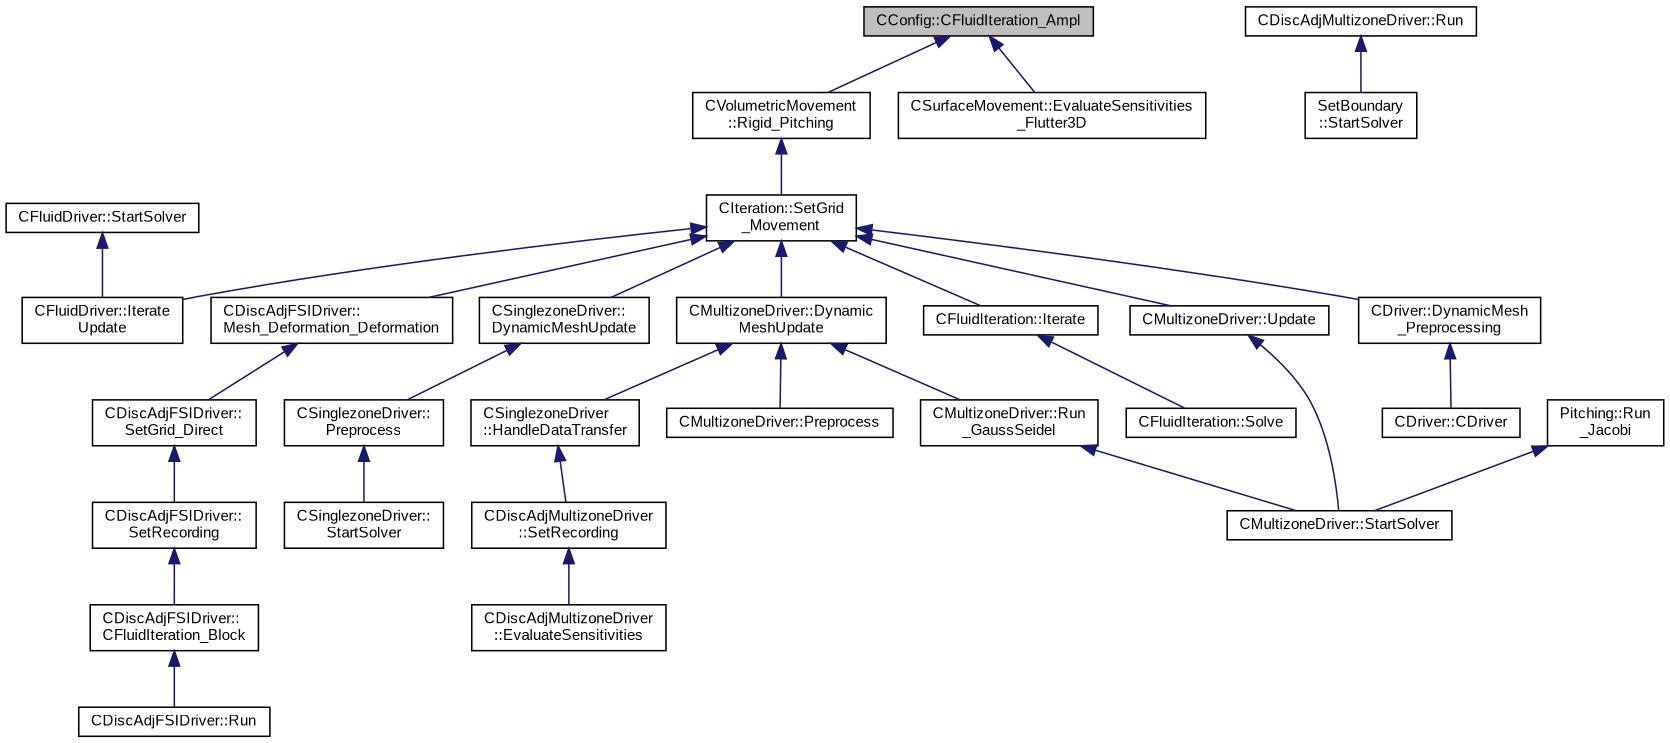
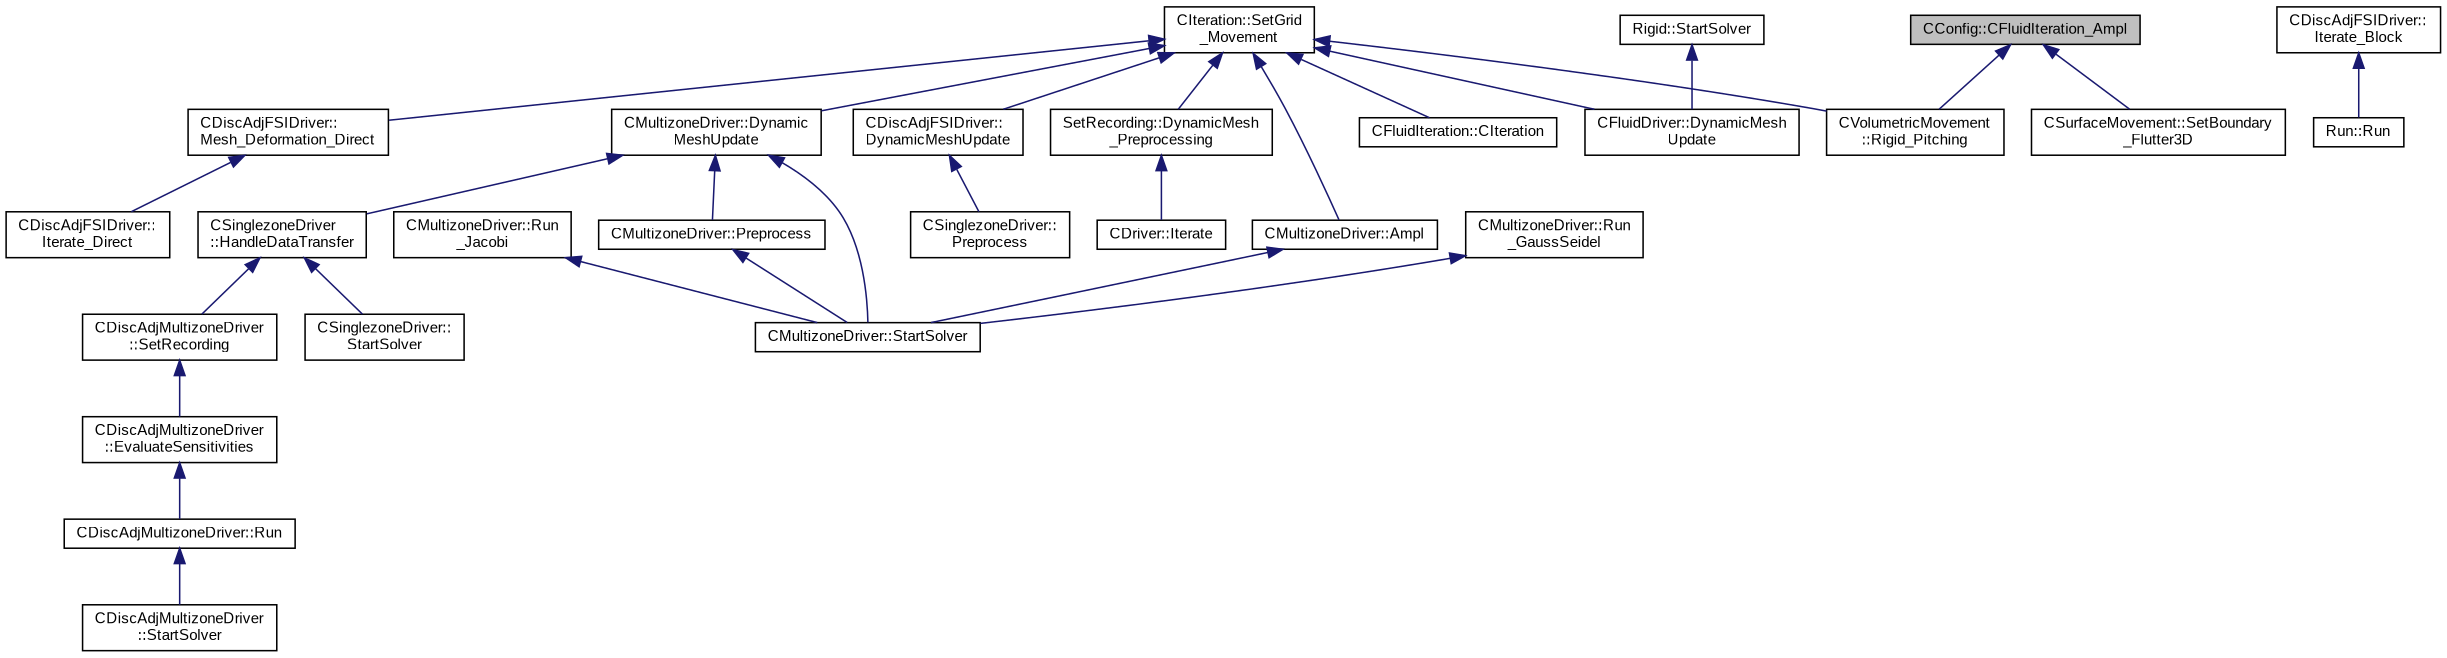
(1052, 115) -> (2158, 132)
(1361, 115) -> (180, 628)
(781, 175) -> (1579, 73)
(102, 218) -> (1692, 30)
none -> (797, 290)
(102, 320) -> (1692, 132)
(332, 320) -> (288, 132)
(564, 320) -> (938, 132)
(1011, 320) -> (1458, 132)
(1229, 320) -> (1345, 235)
(1450, 320) -> (1161, 132)
(903, 375) -> (849, 229)
(174, 423) -> (88, 235)
(1211, 423) -> none
(1451, 423) -> (1161, 235)
(1606, 423) -> (482, 235)
(364, 482) -> (339, 291)
none -> (180, 499)
(174, 525) -> none
(174, 628) -> (2359, 30)
(174, 722) -> (2359, 132)
